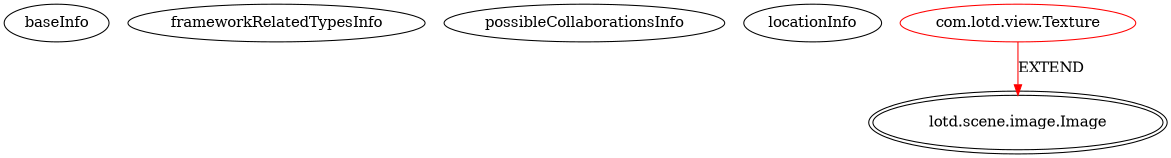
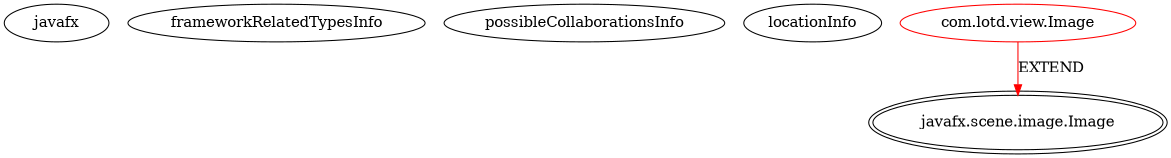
(57, 23) -> (57, 23)
(1018, 23) -> (1018, 23)
(1018, 123) -> (1018, 123)
